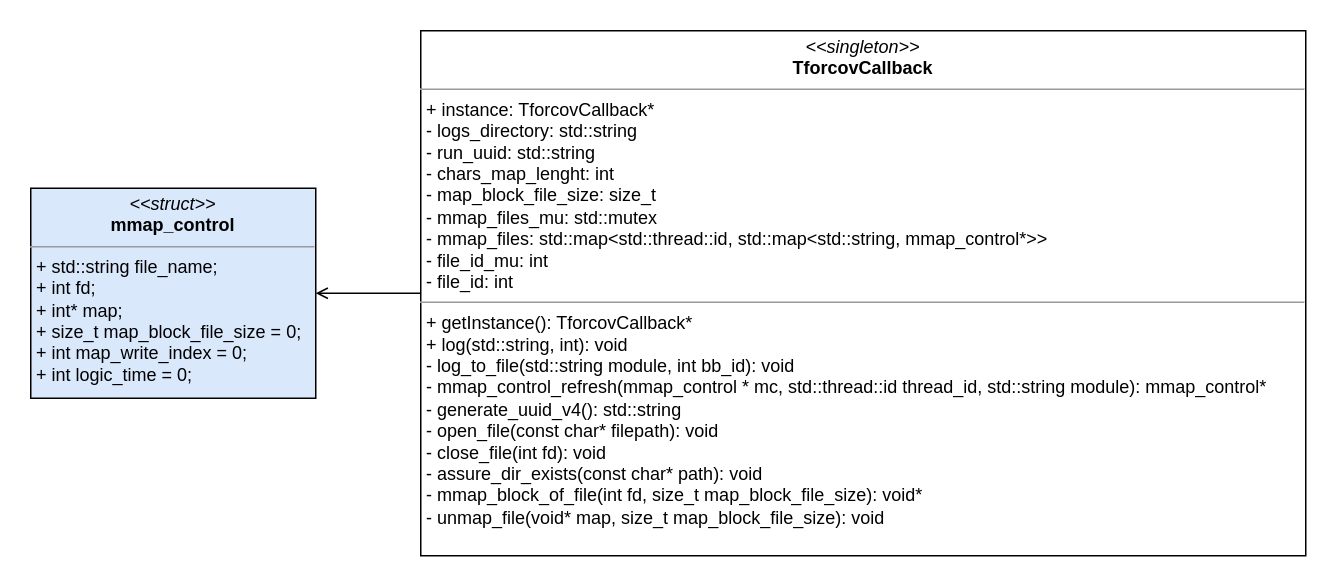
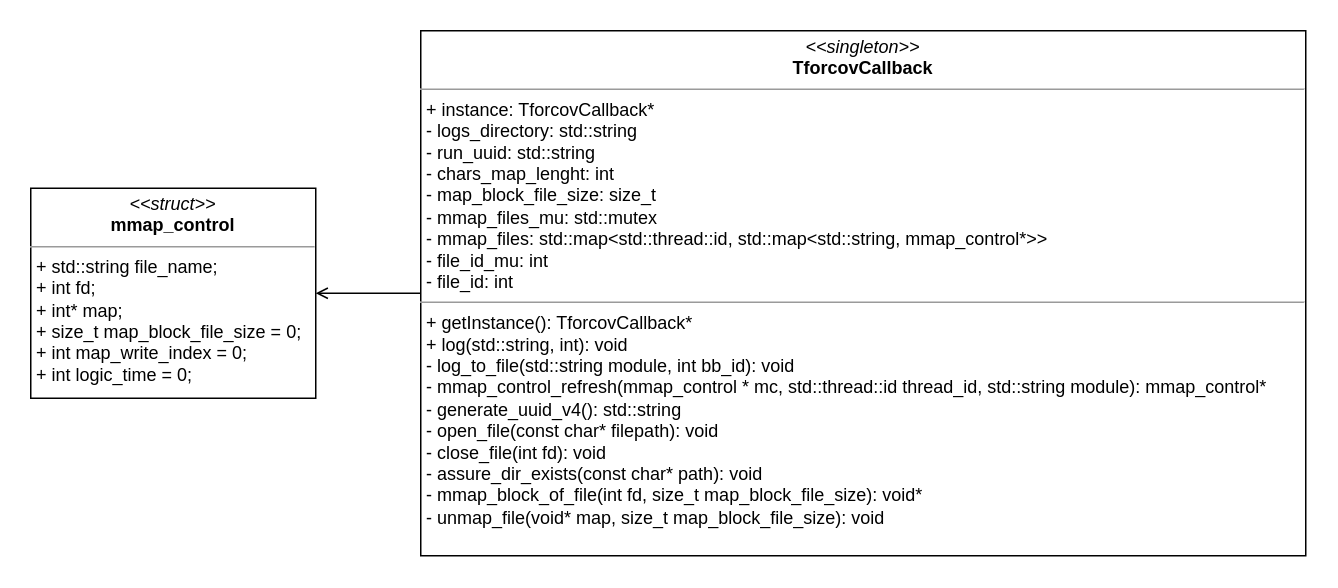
(173, 293) -> (173, 293)
